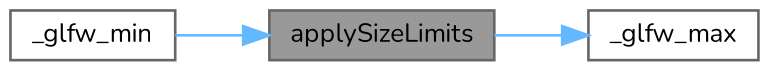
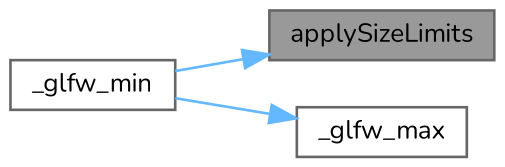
(528, 35) -> (223, 106)
